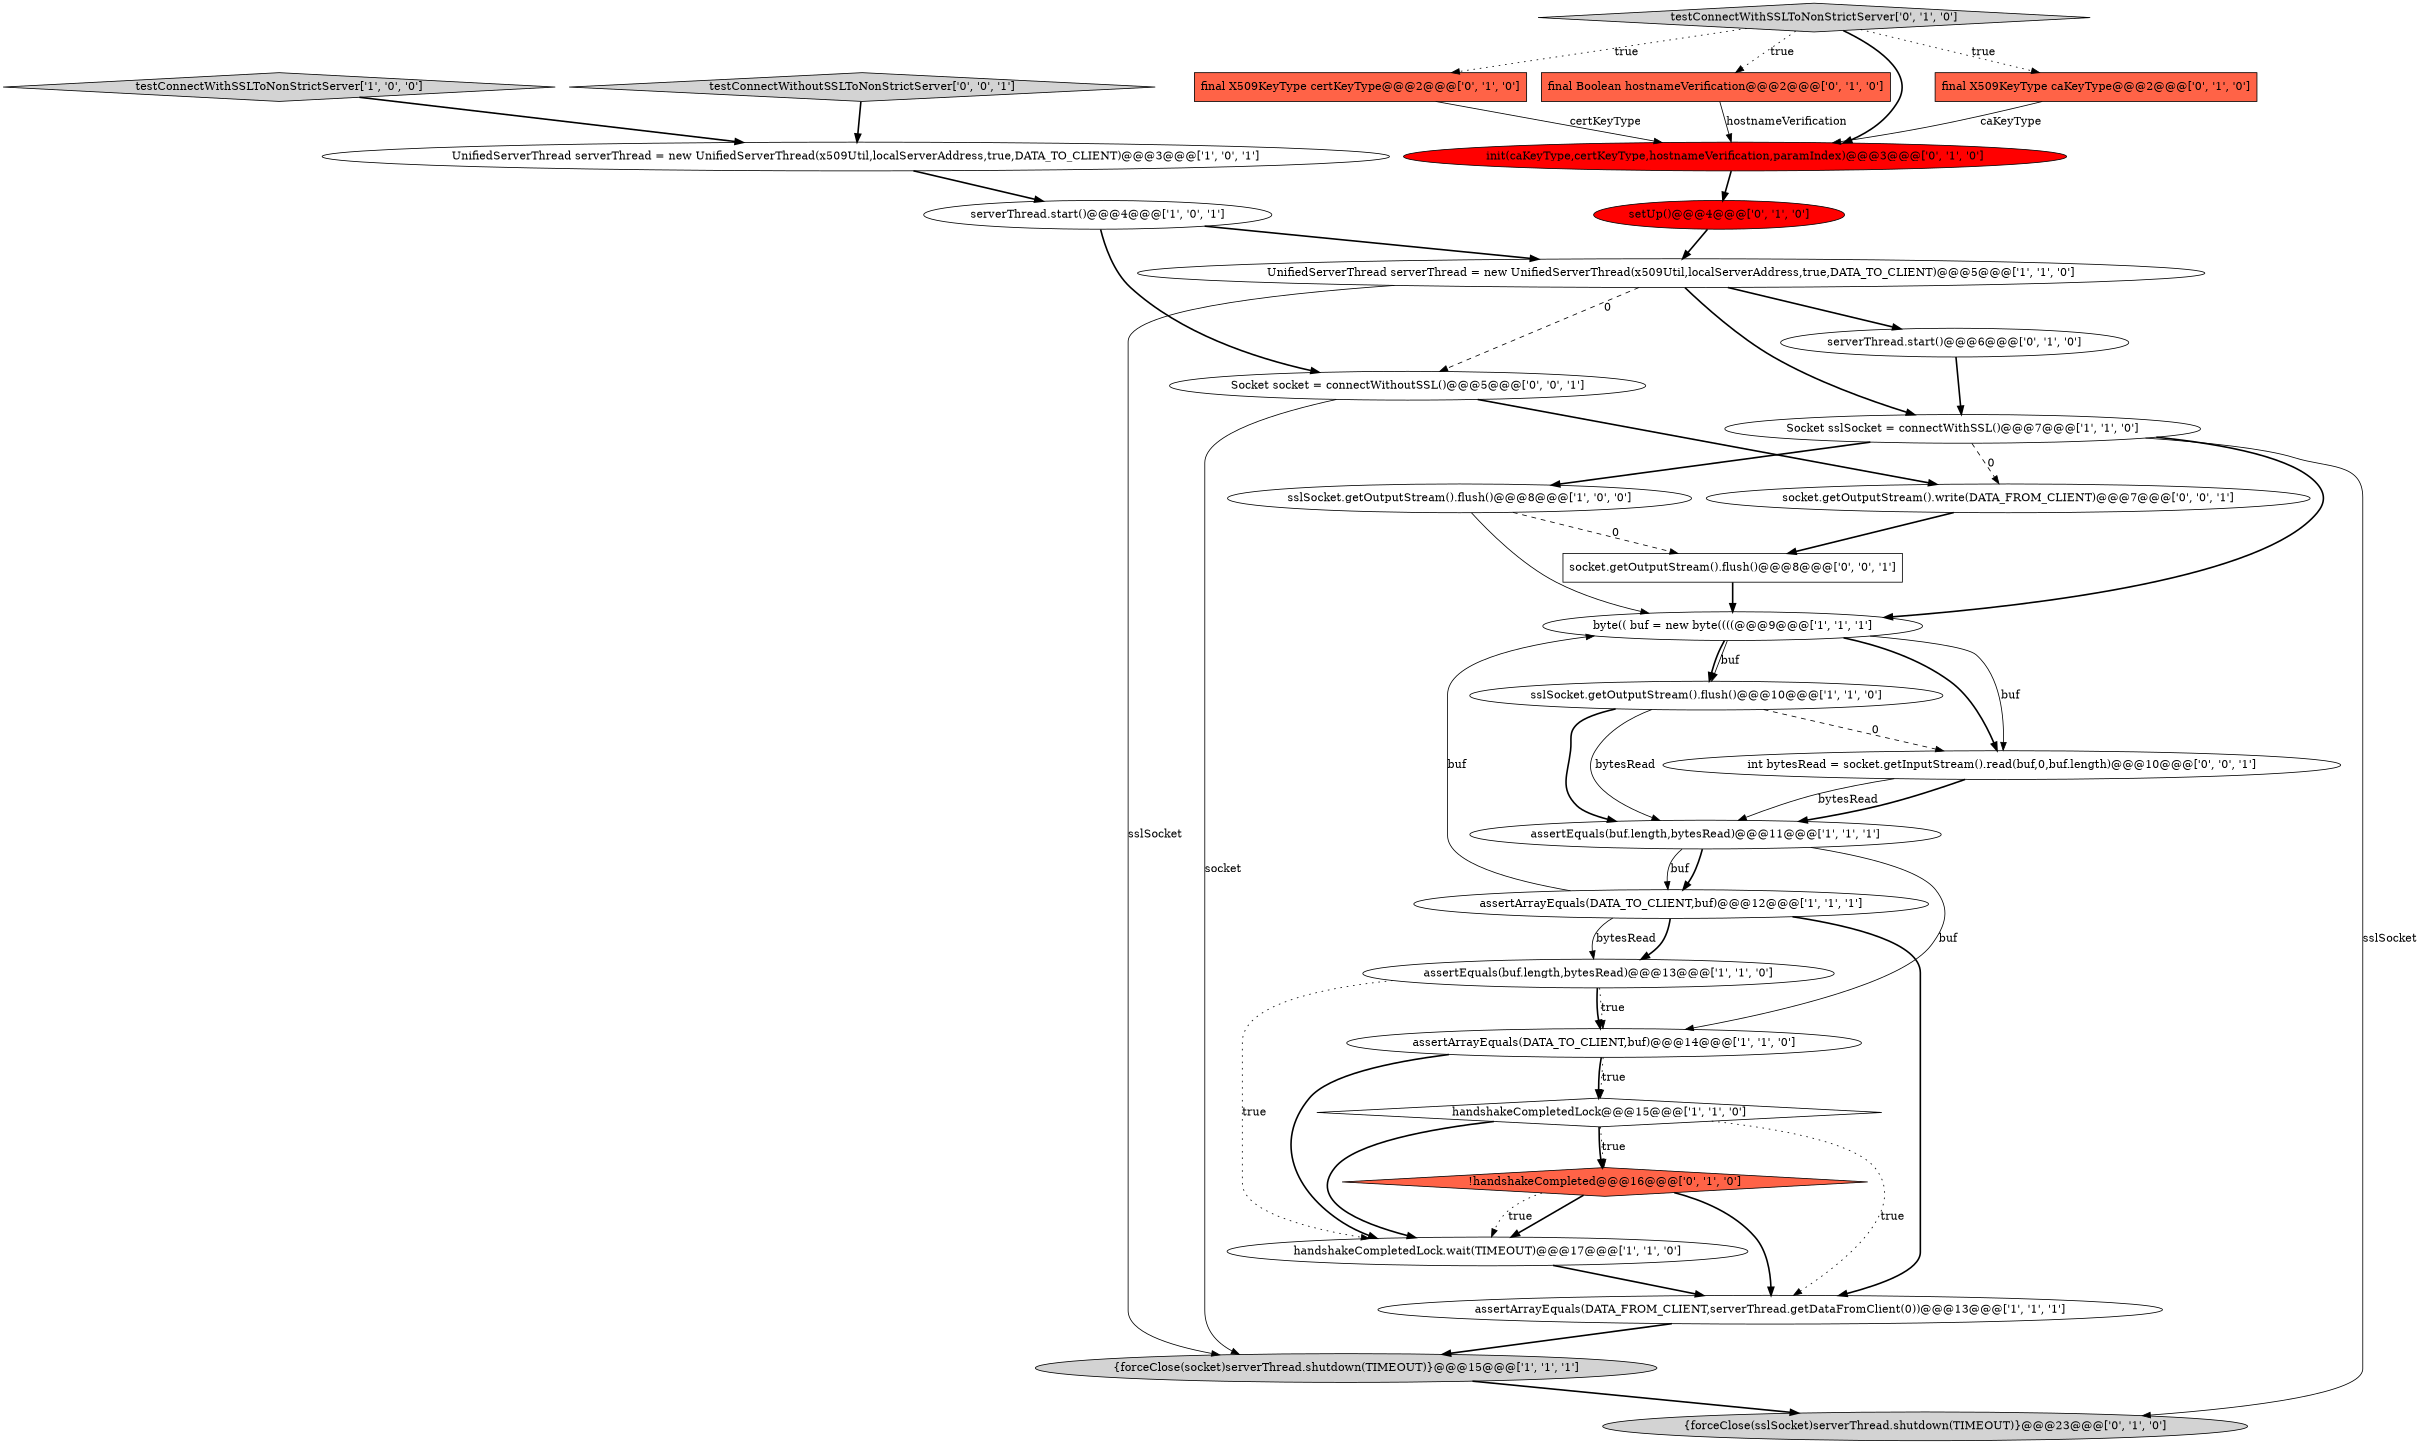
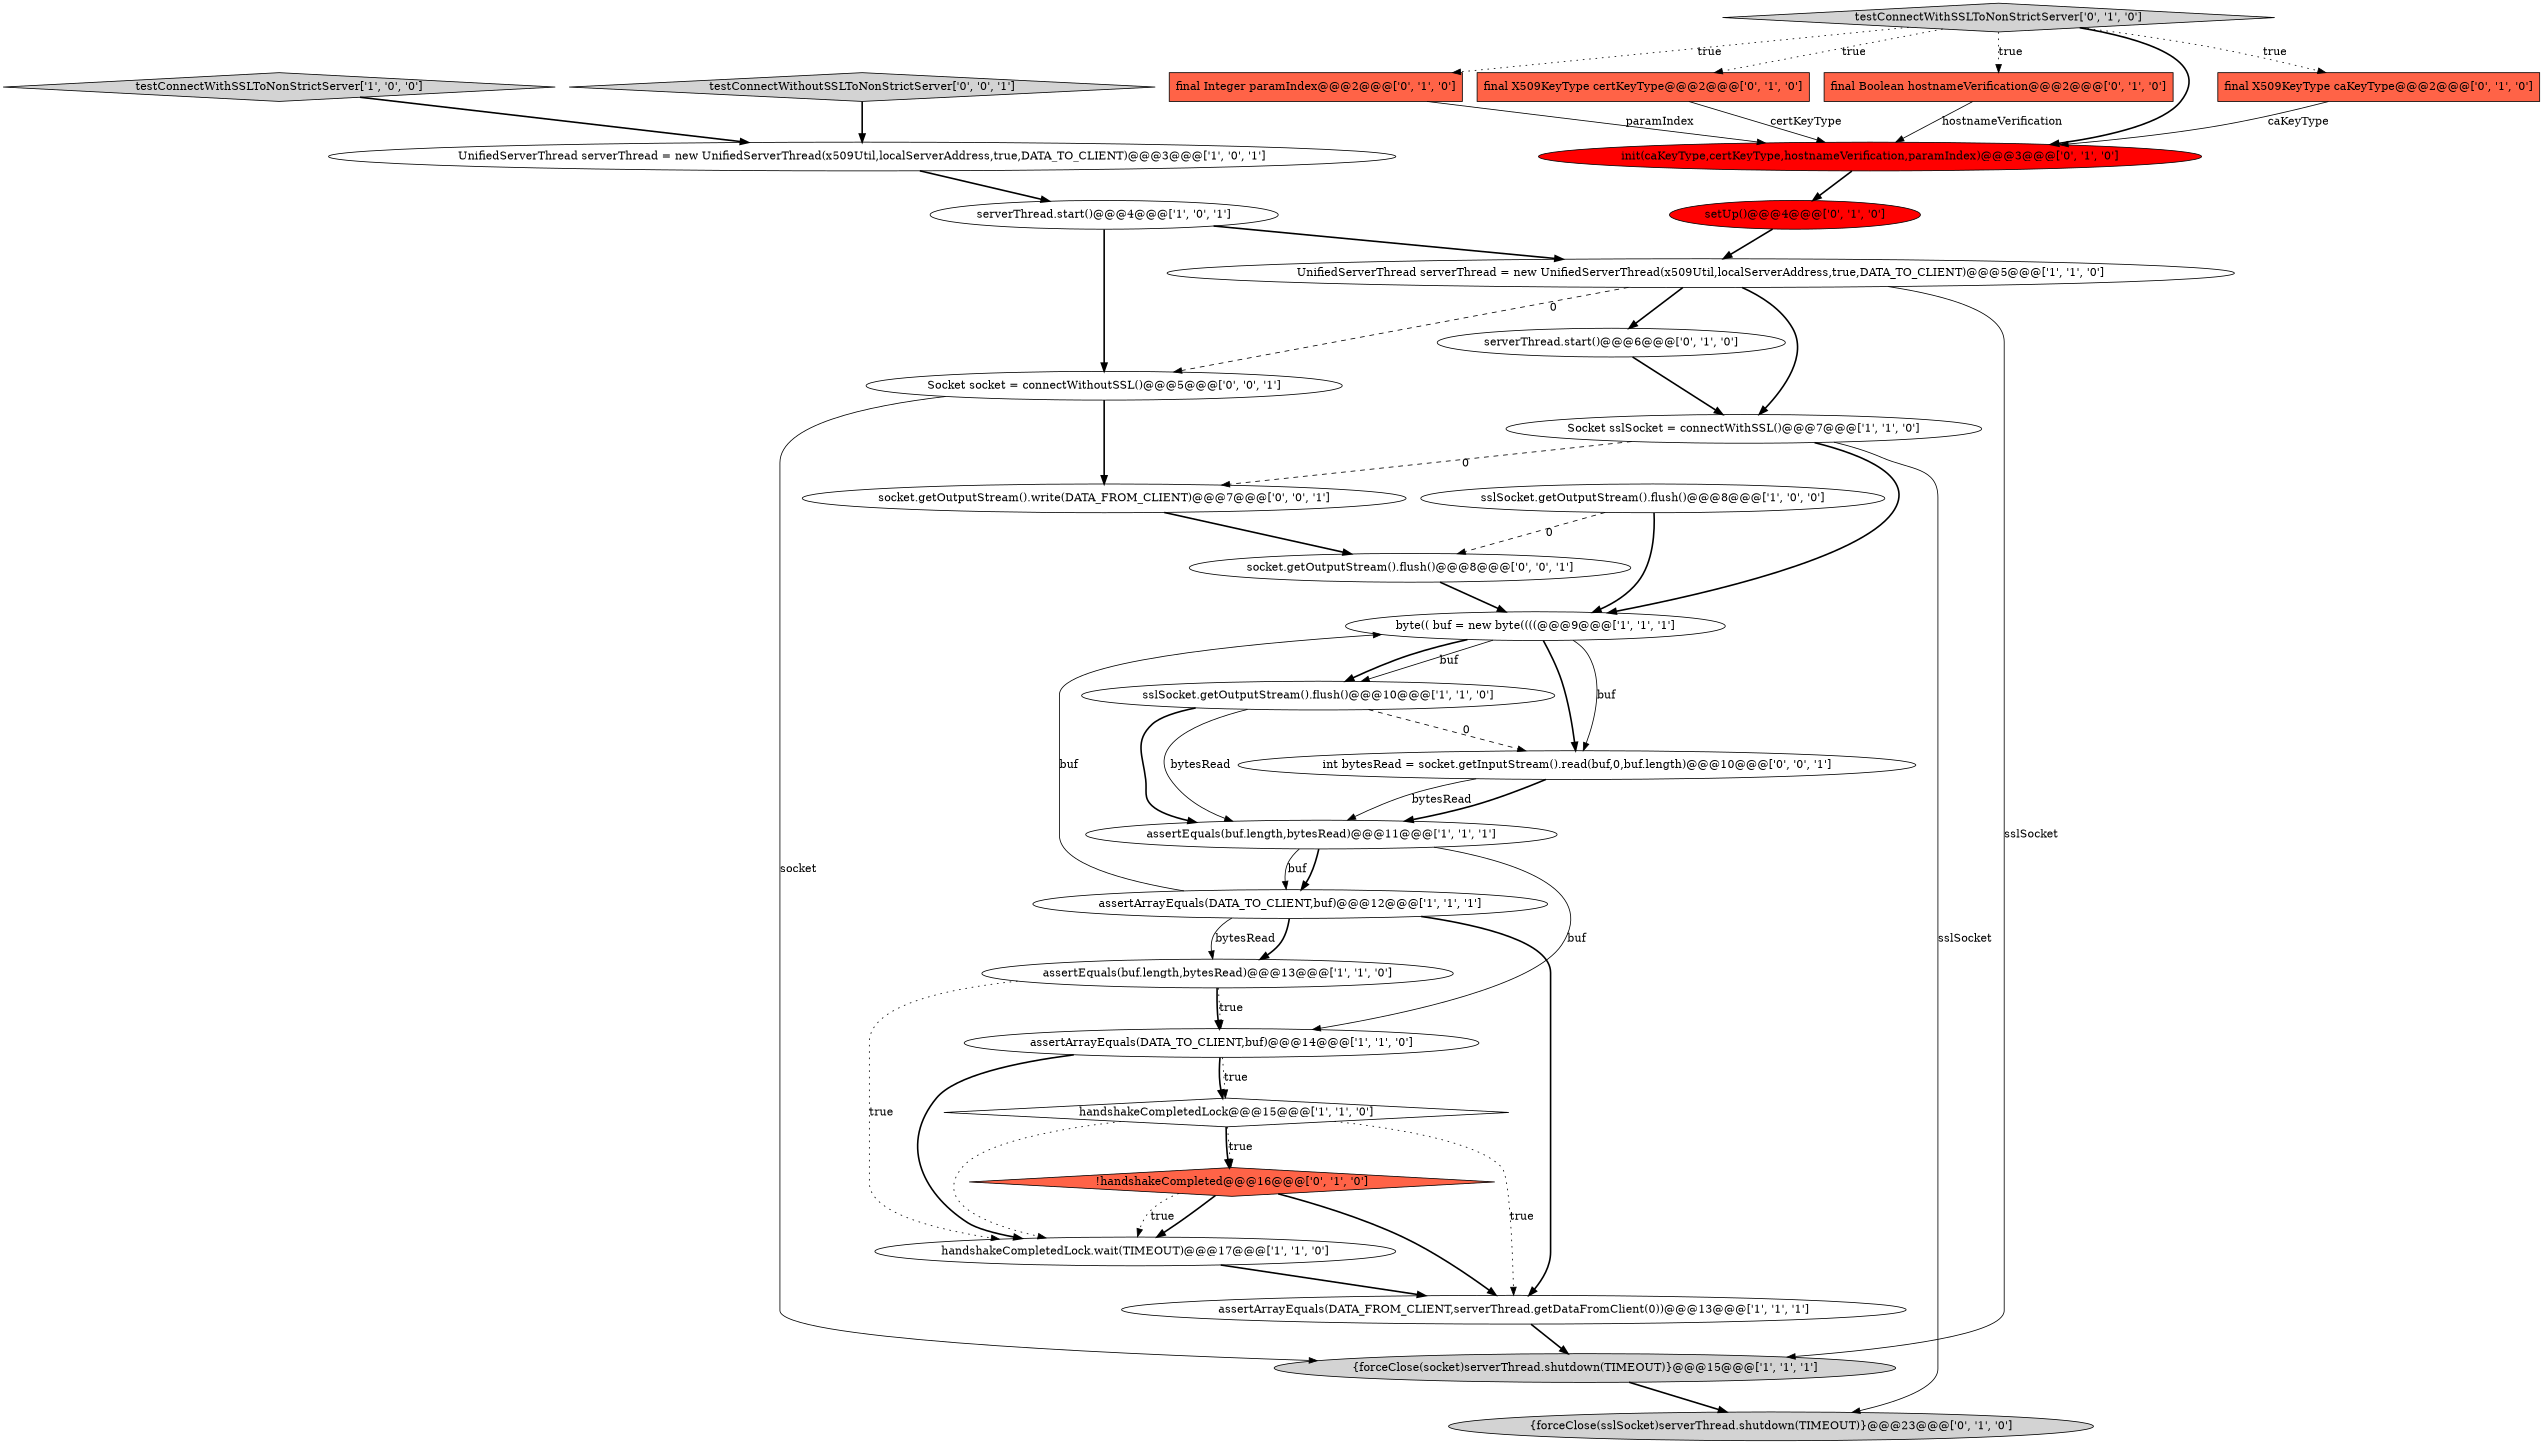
none -> (1316, 87)
(1715, 463) -> none
(1733, 568) -> (1410, 568)
(1547, 577) -> (1644, 571)
(1355, 1154) -> (979, 1155)
